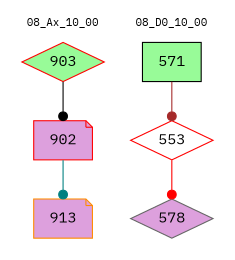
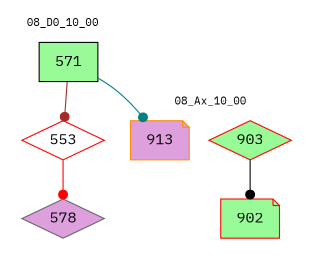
(63, 140) -> (250, 219)
(63, 175) -> (129, 102)
